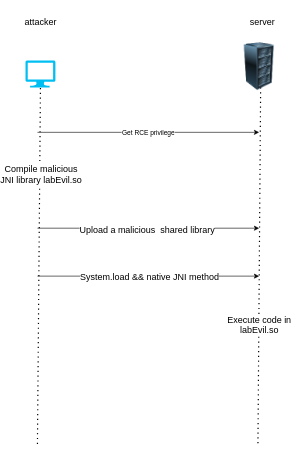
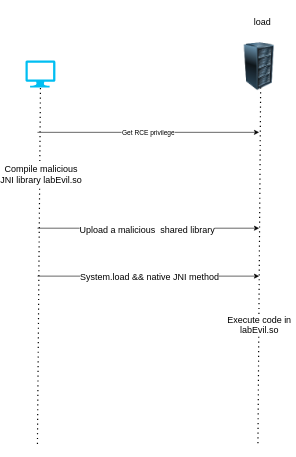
(41, 21) -> none
(263, 21) -> (263, 21)
